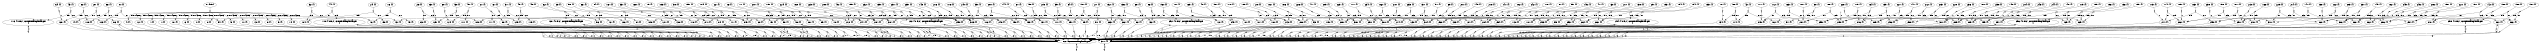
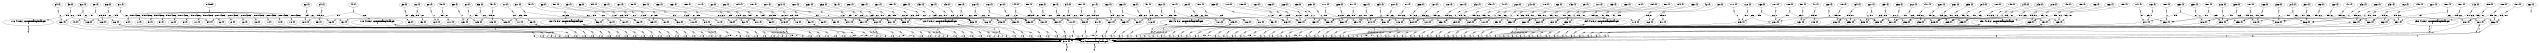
(1152, 22) -> none
